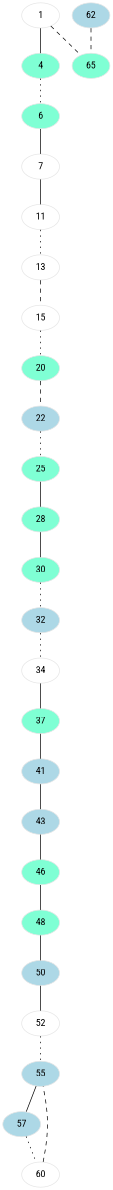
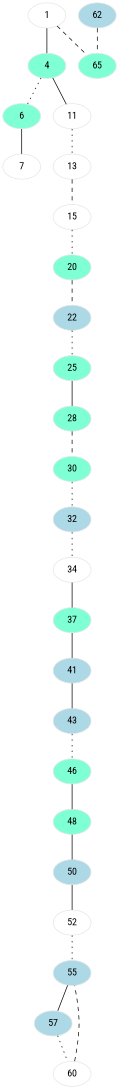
(41, 192) -> (60, 91)
(41, 545) -> (72, 444)
(41, 847) -> (72, 746)
